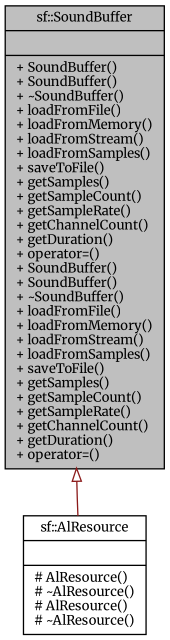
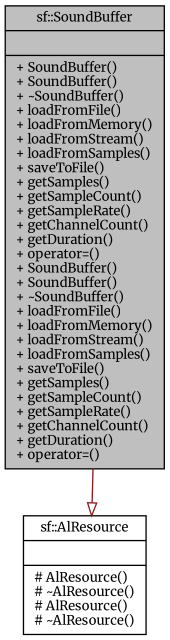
(77, 499) -> (93, 485)
